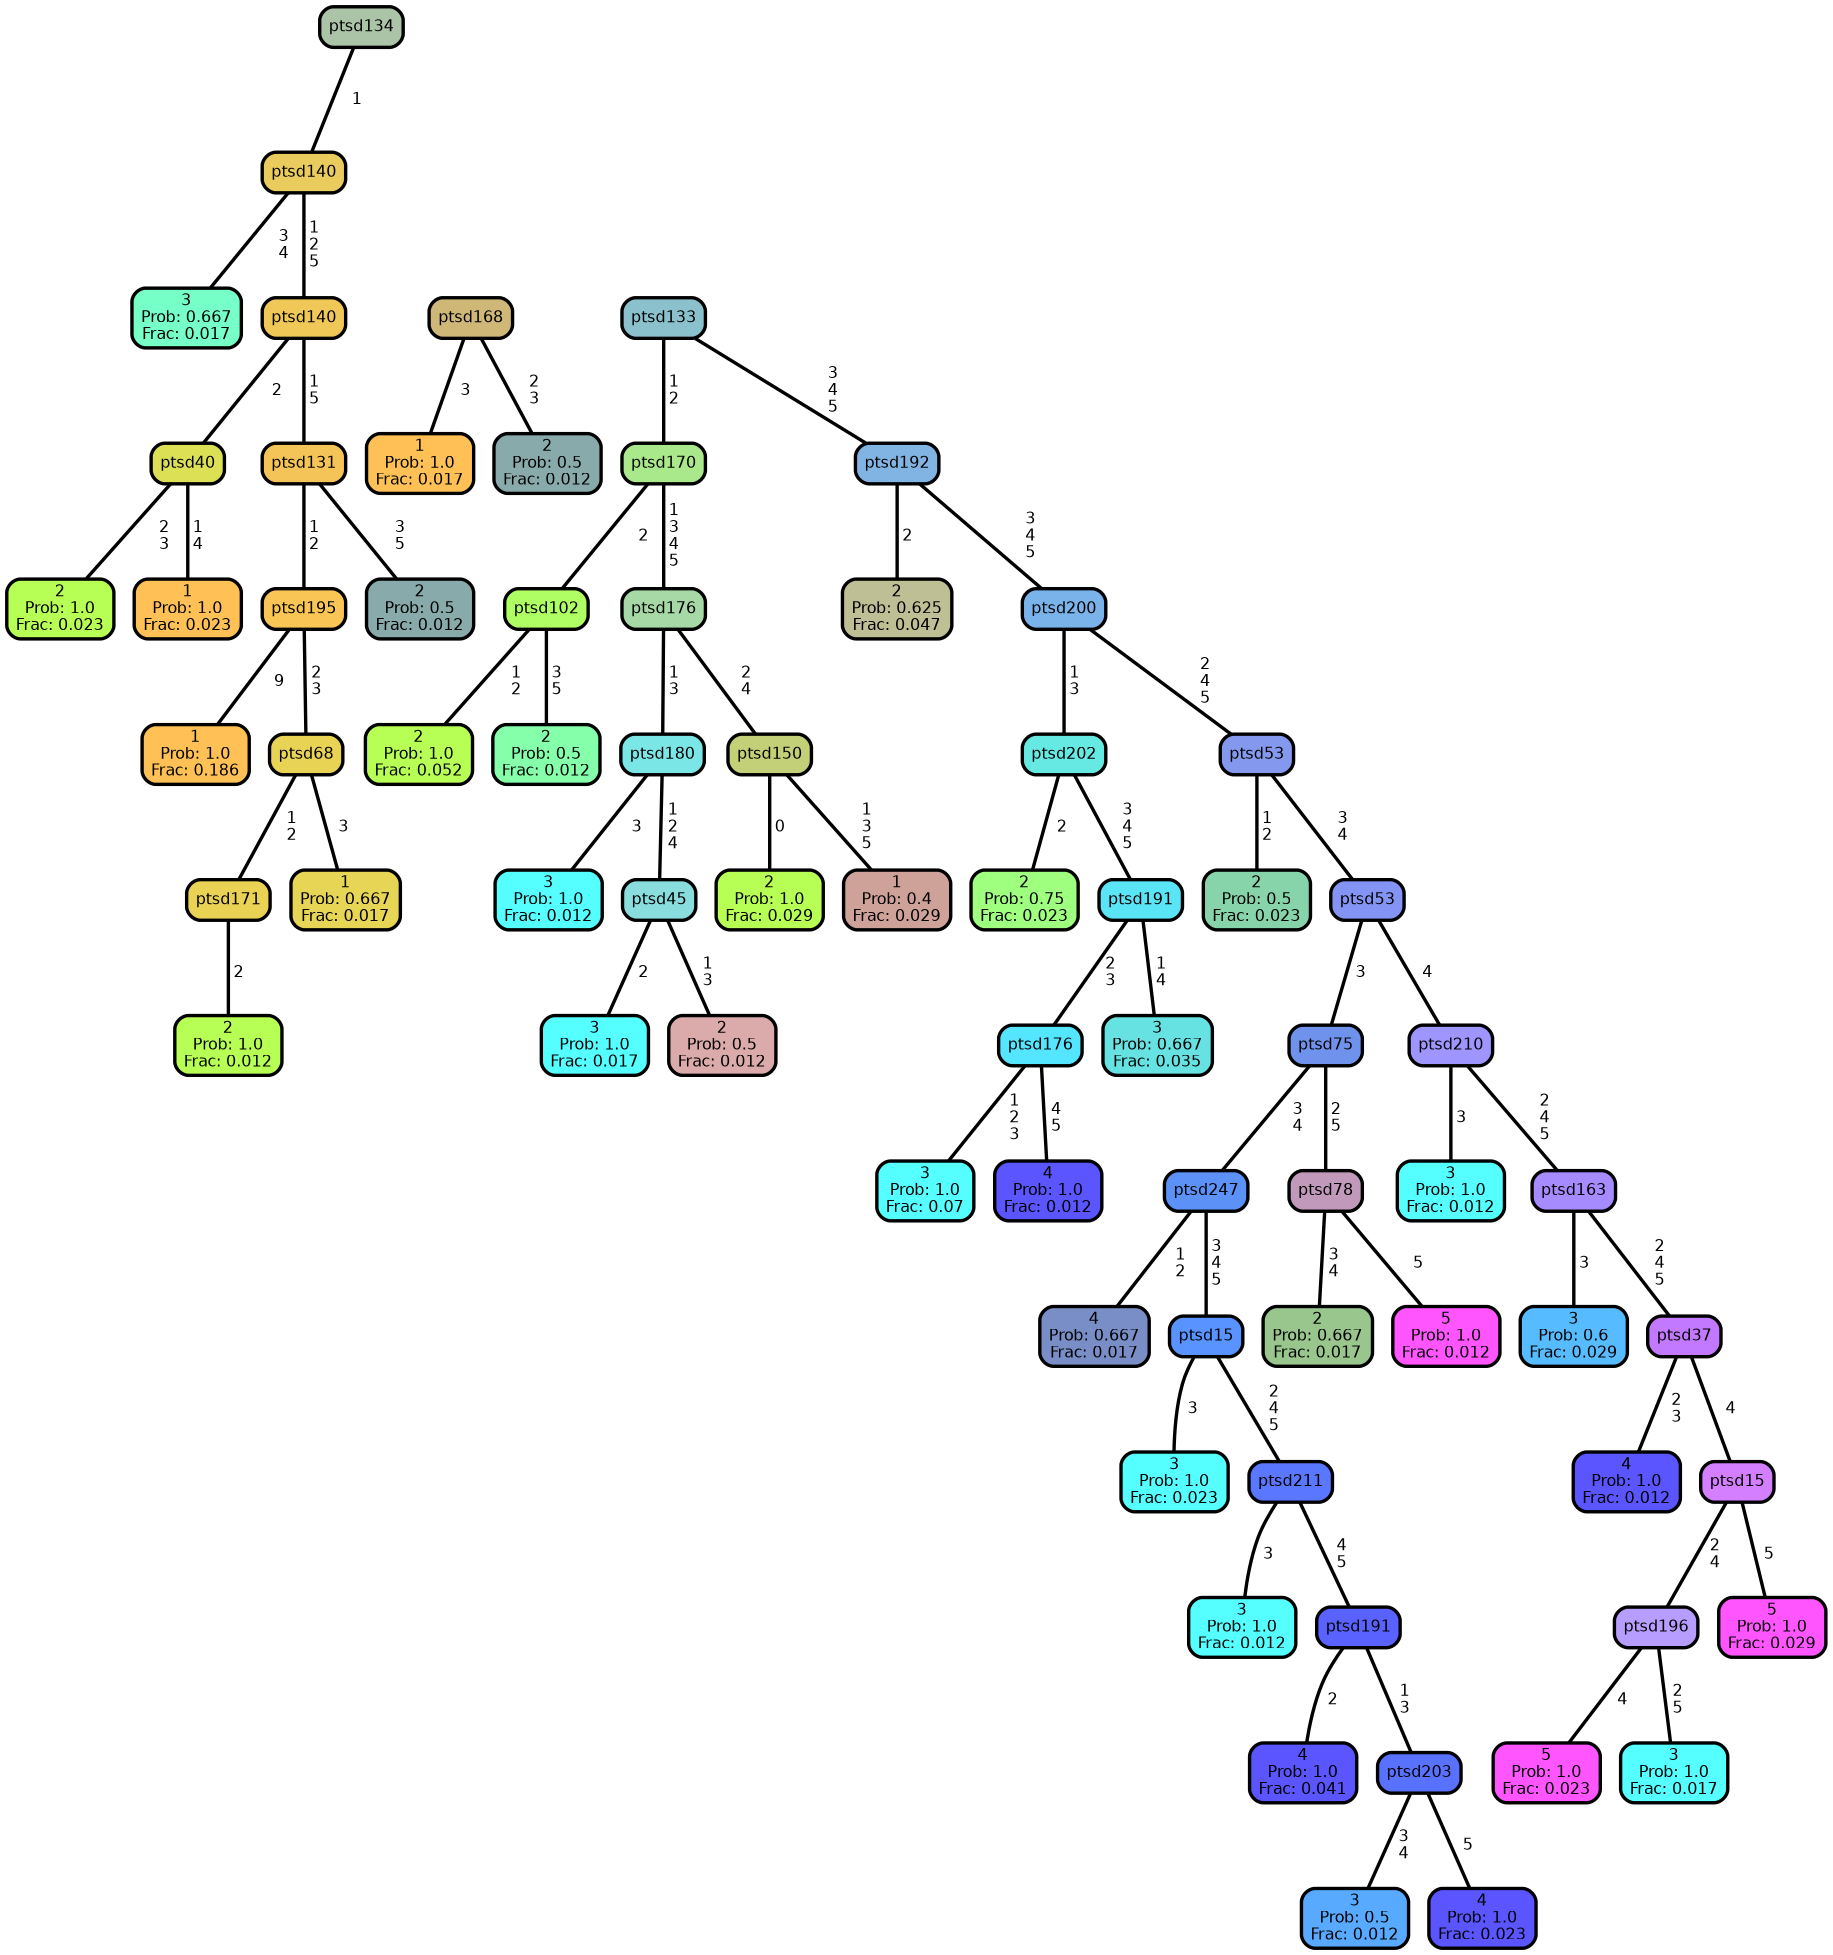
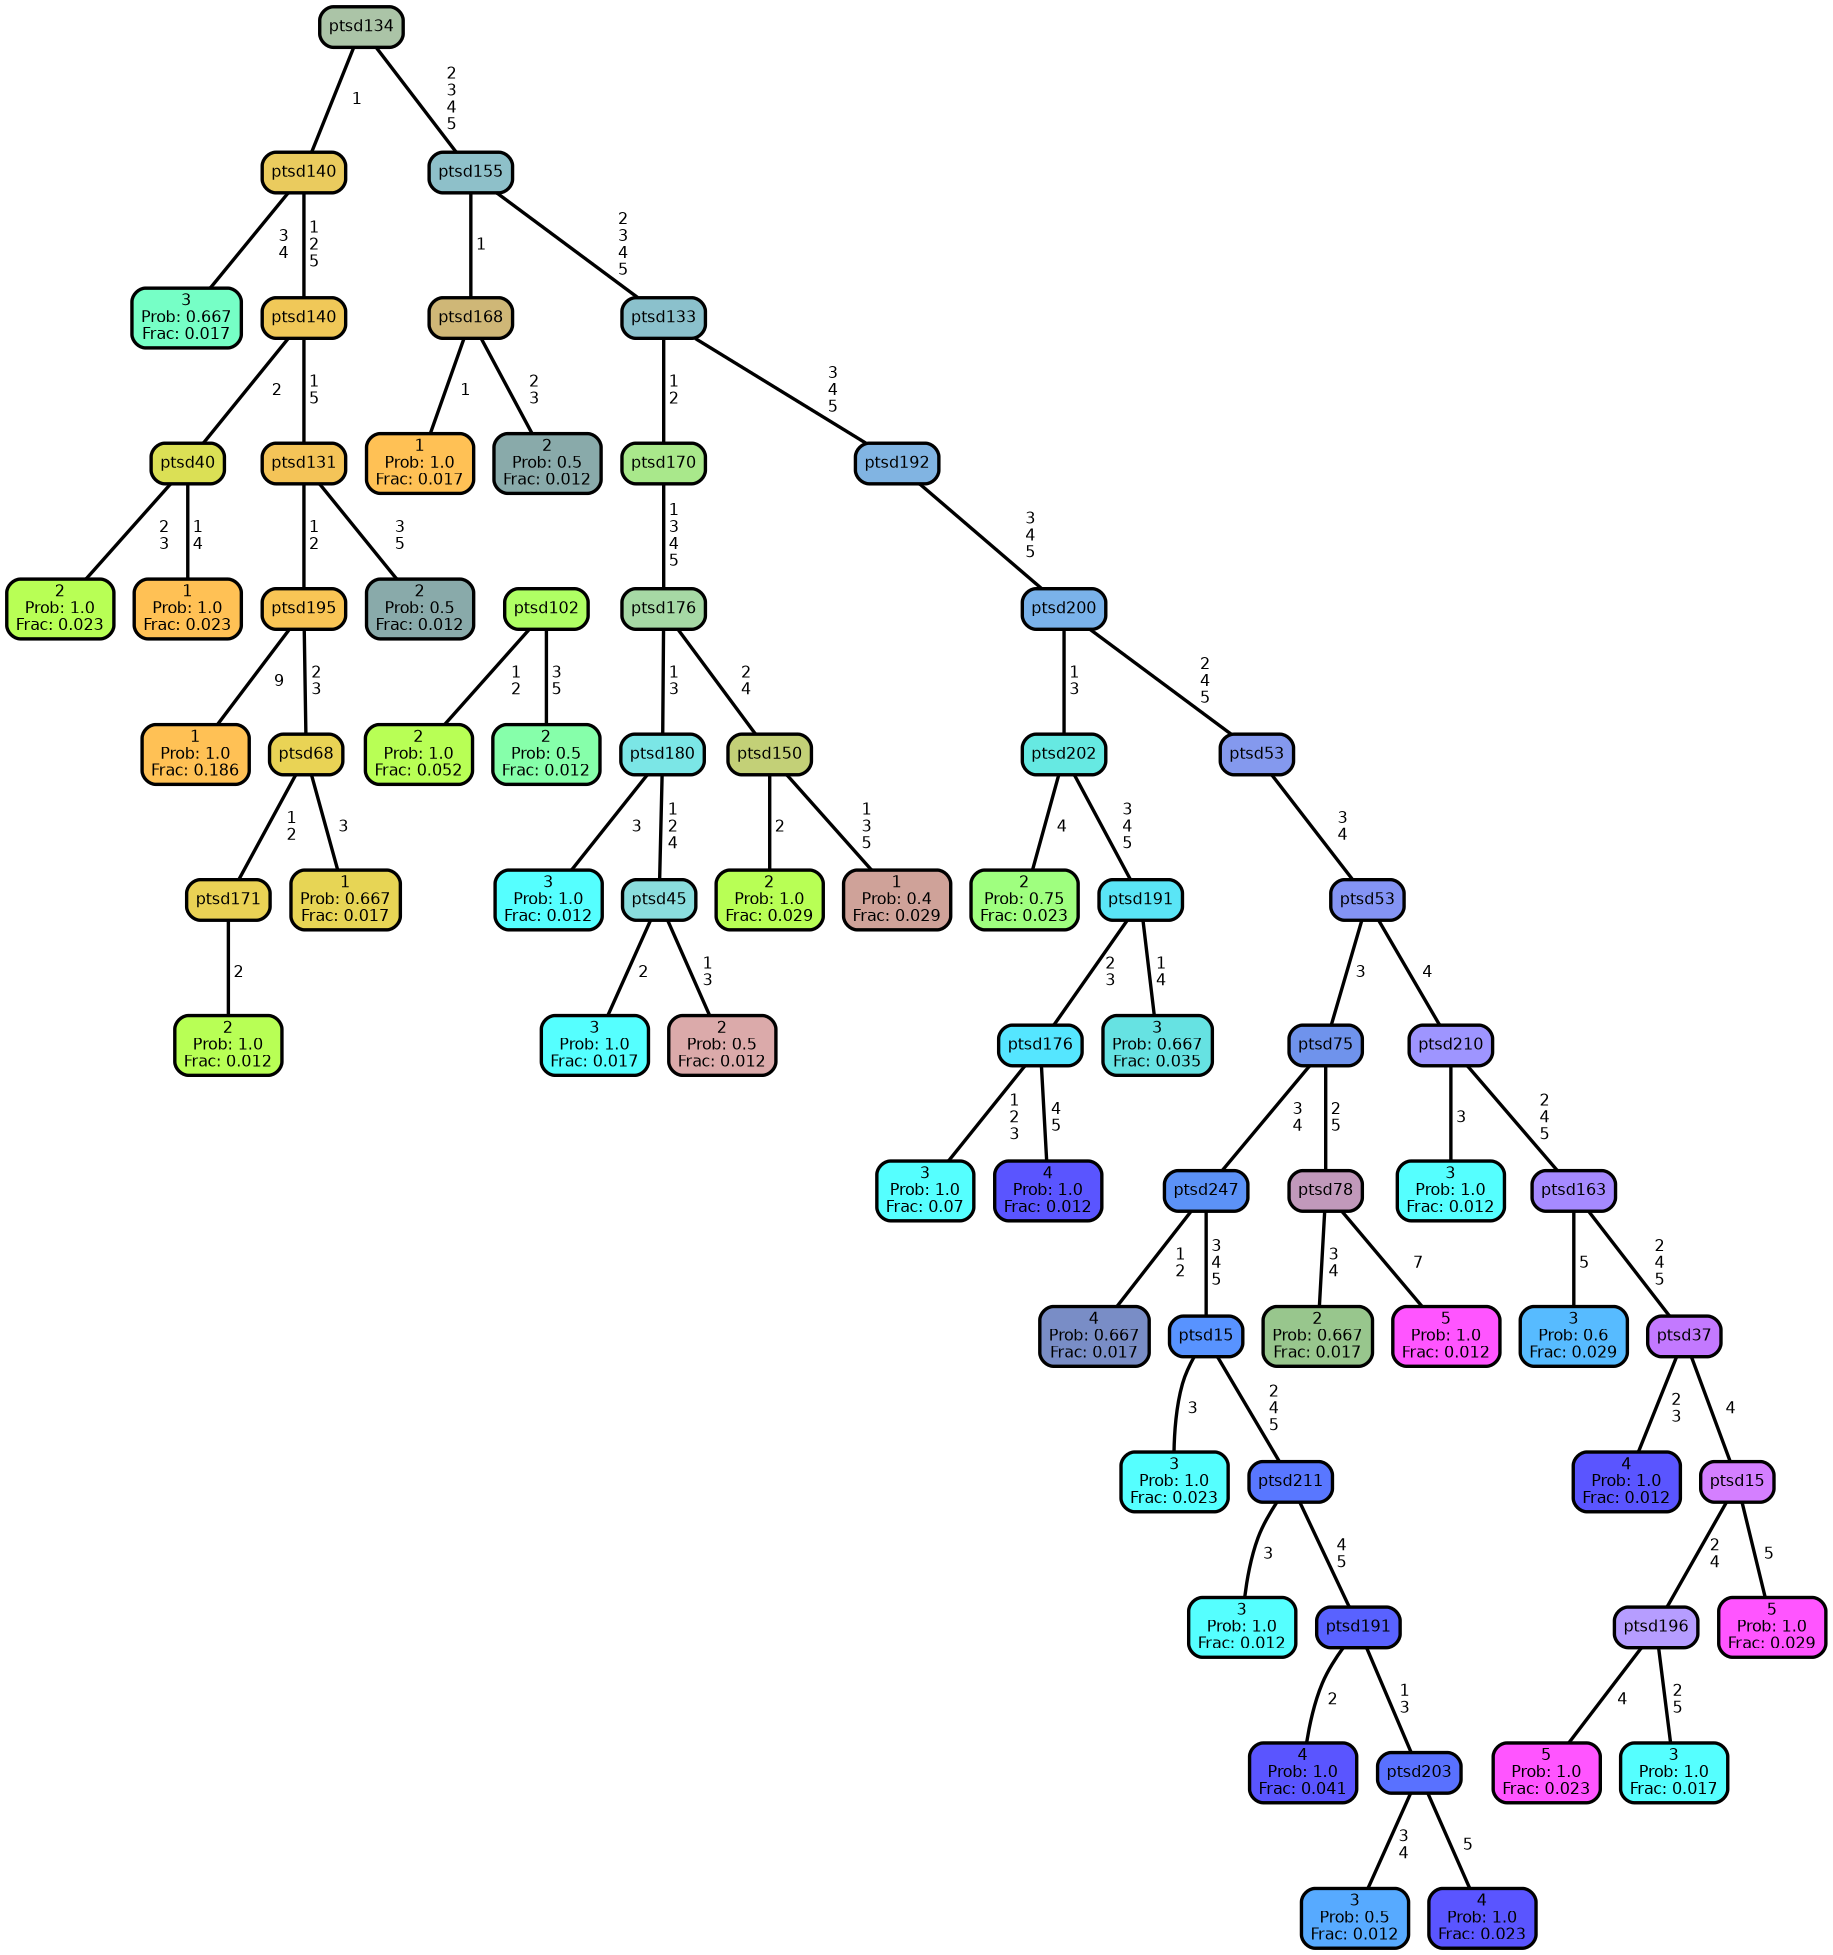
none -> (471, 173)
(463, 391) -> (463, 391)
(605, 536) -> none
(897, 609) -> none
(778, 827) -> (778, 827)
(1060, 827) -> (1060, 827)
(1257, 900) -> none
(1416, 1264) -> (1416, 1264)
(1582, 1264) -> (1582, 1264)
